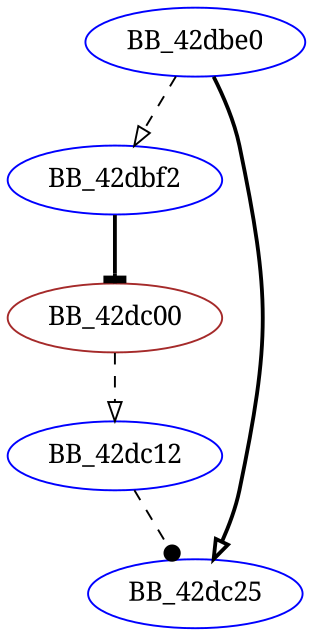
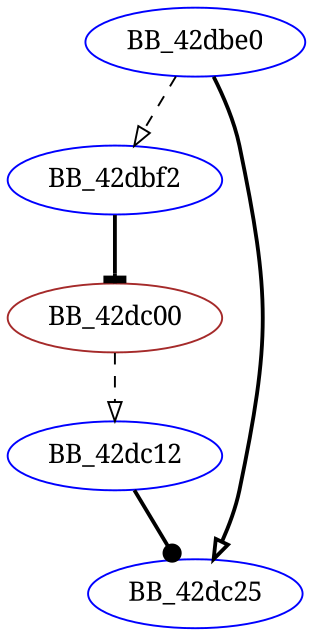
(151, 518) -> (151, 518)
